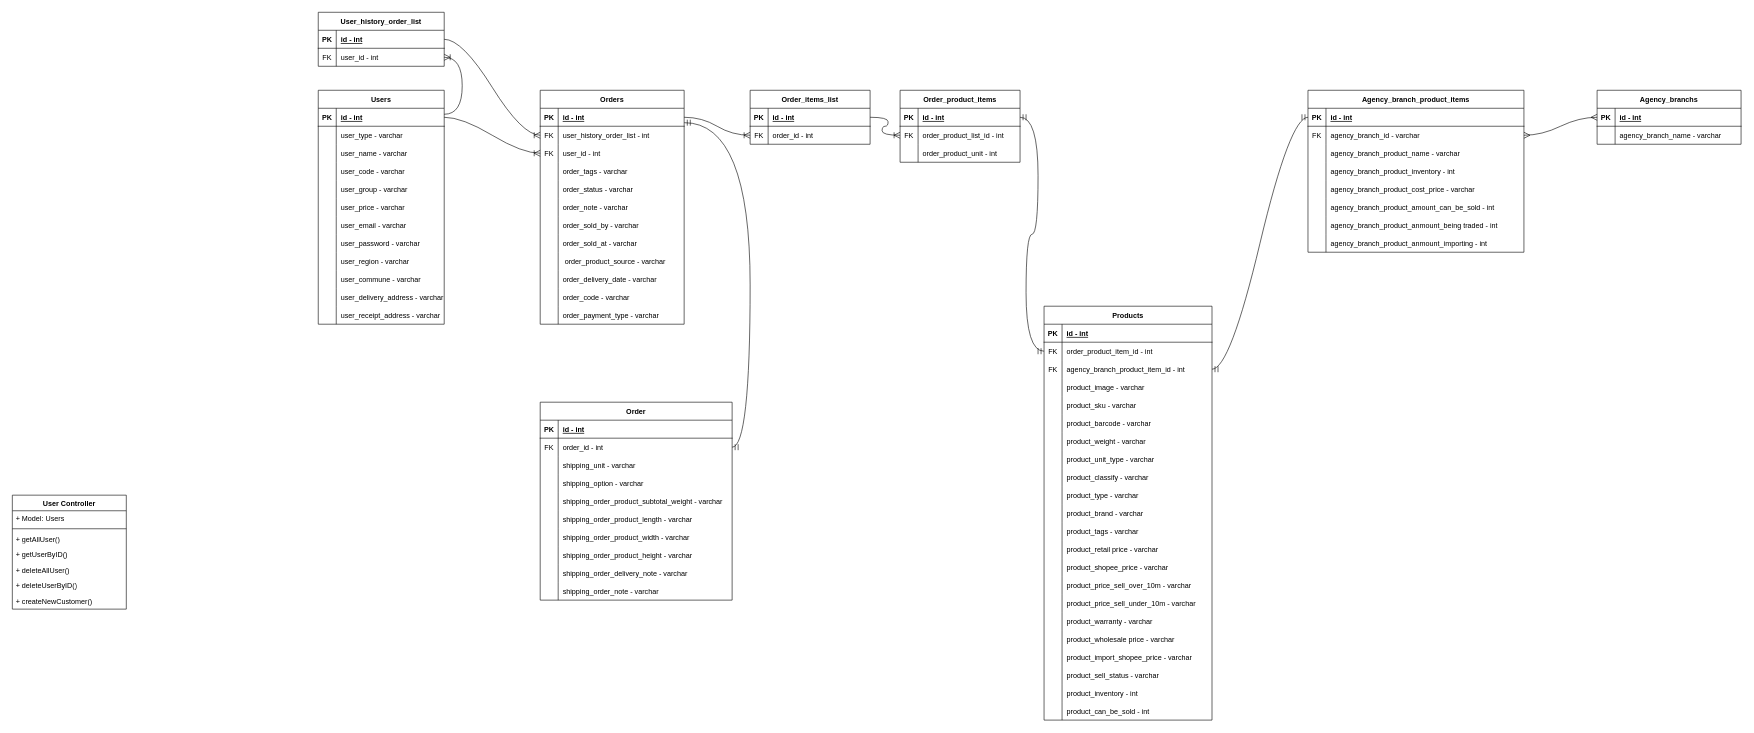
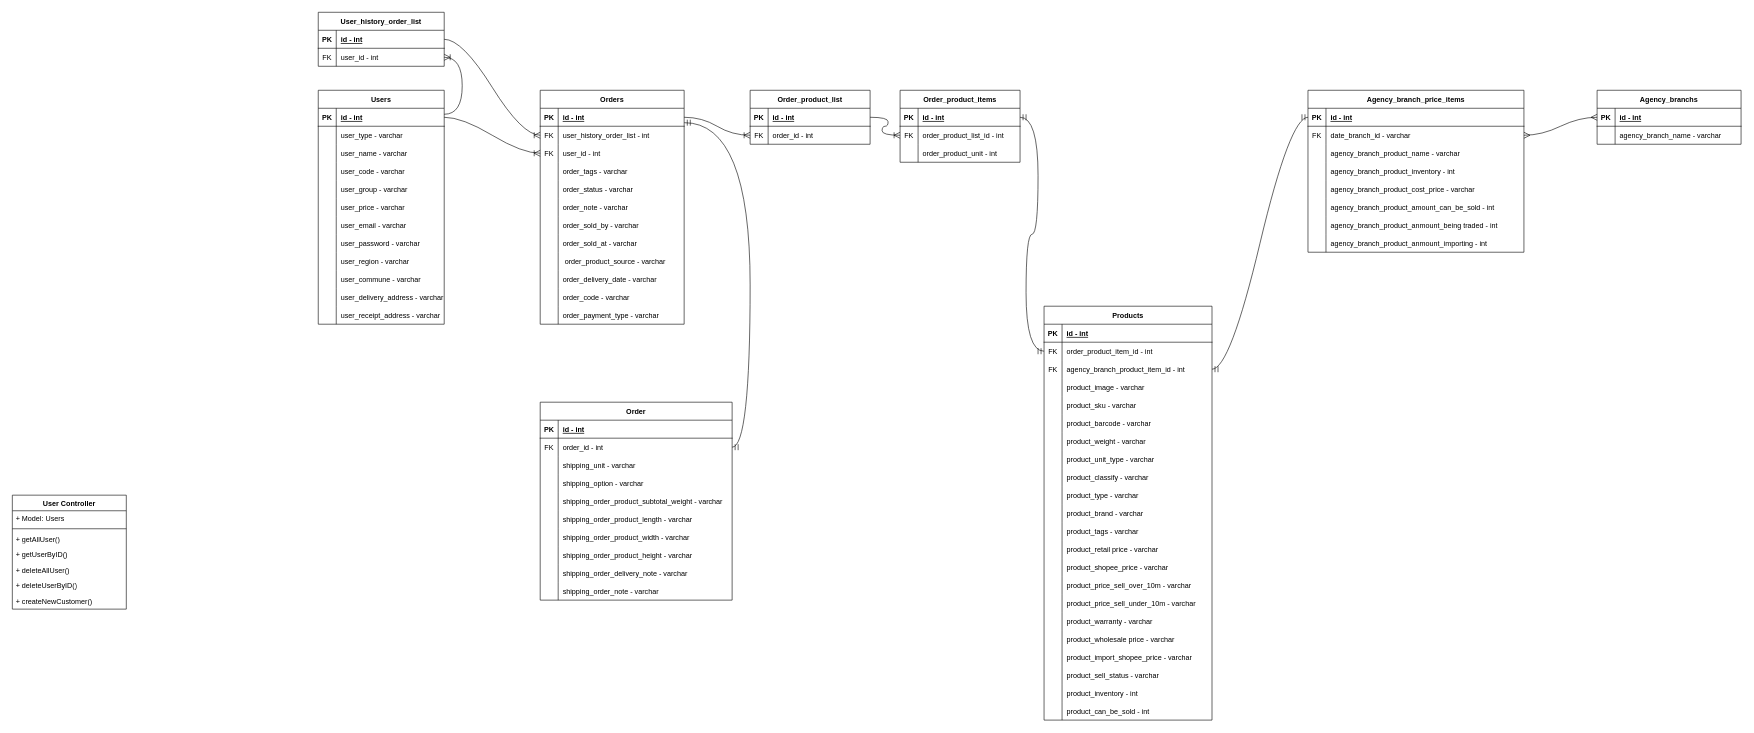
(810, 100) -> (810, 100)
(1416, 100) -> (1416, 100)
(1381, 136) -> (1377, 136)
